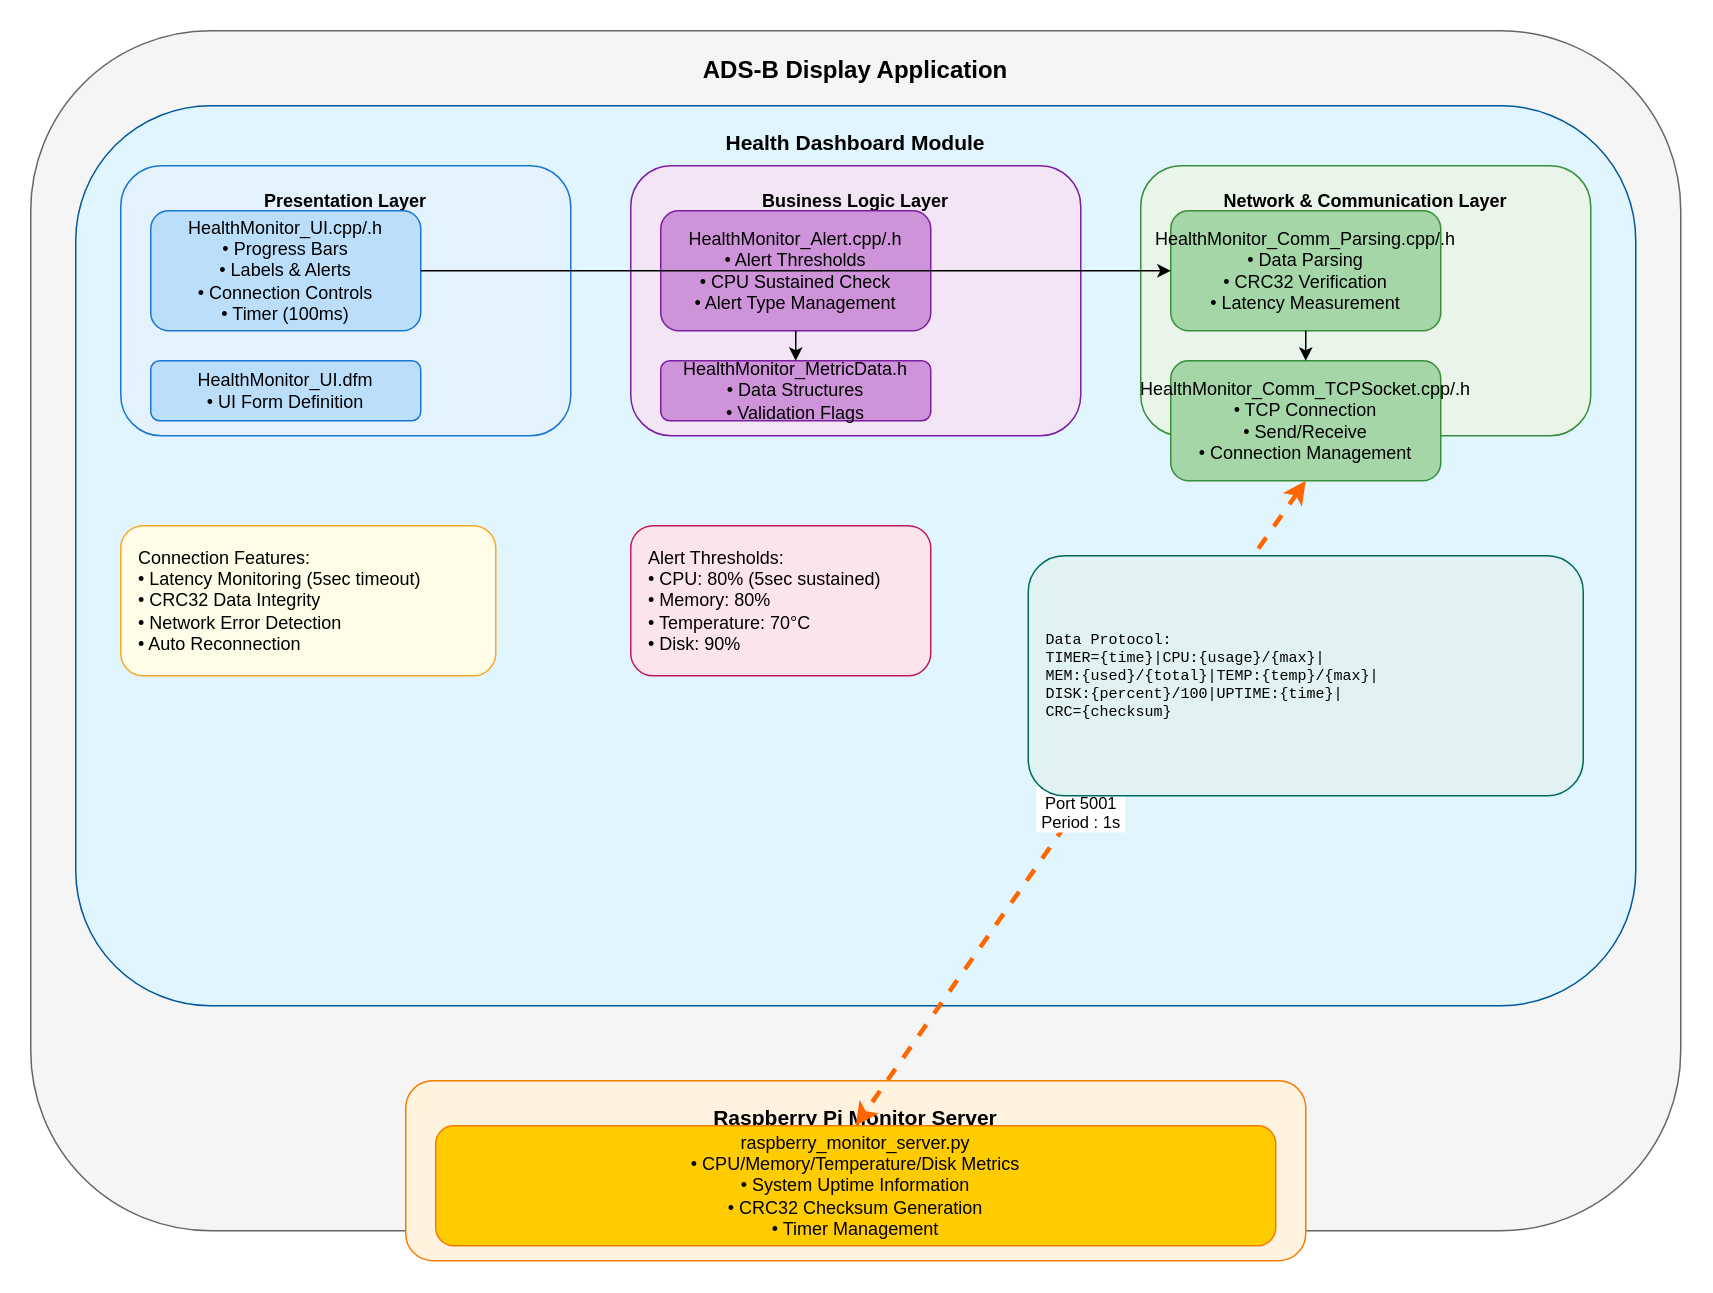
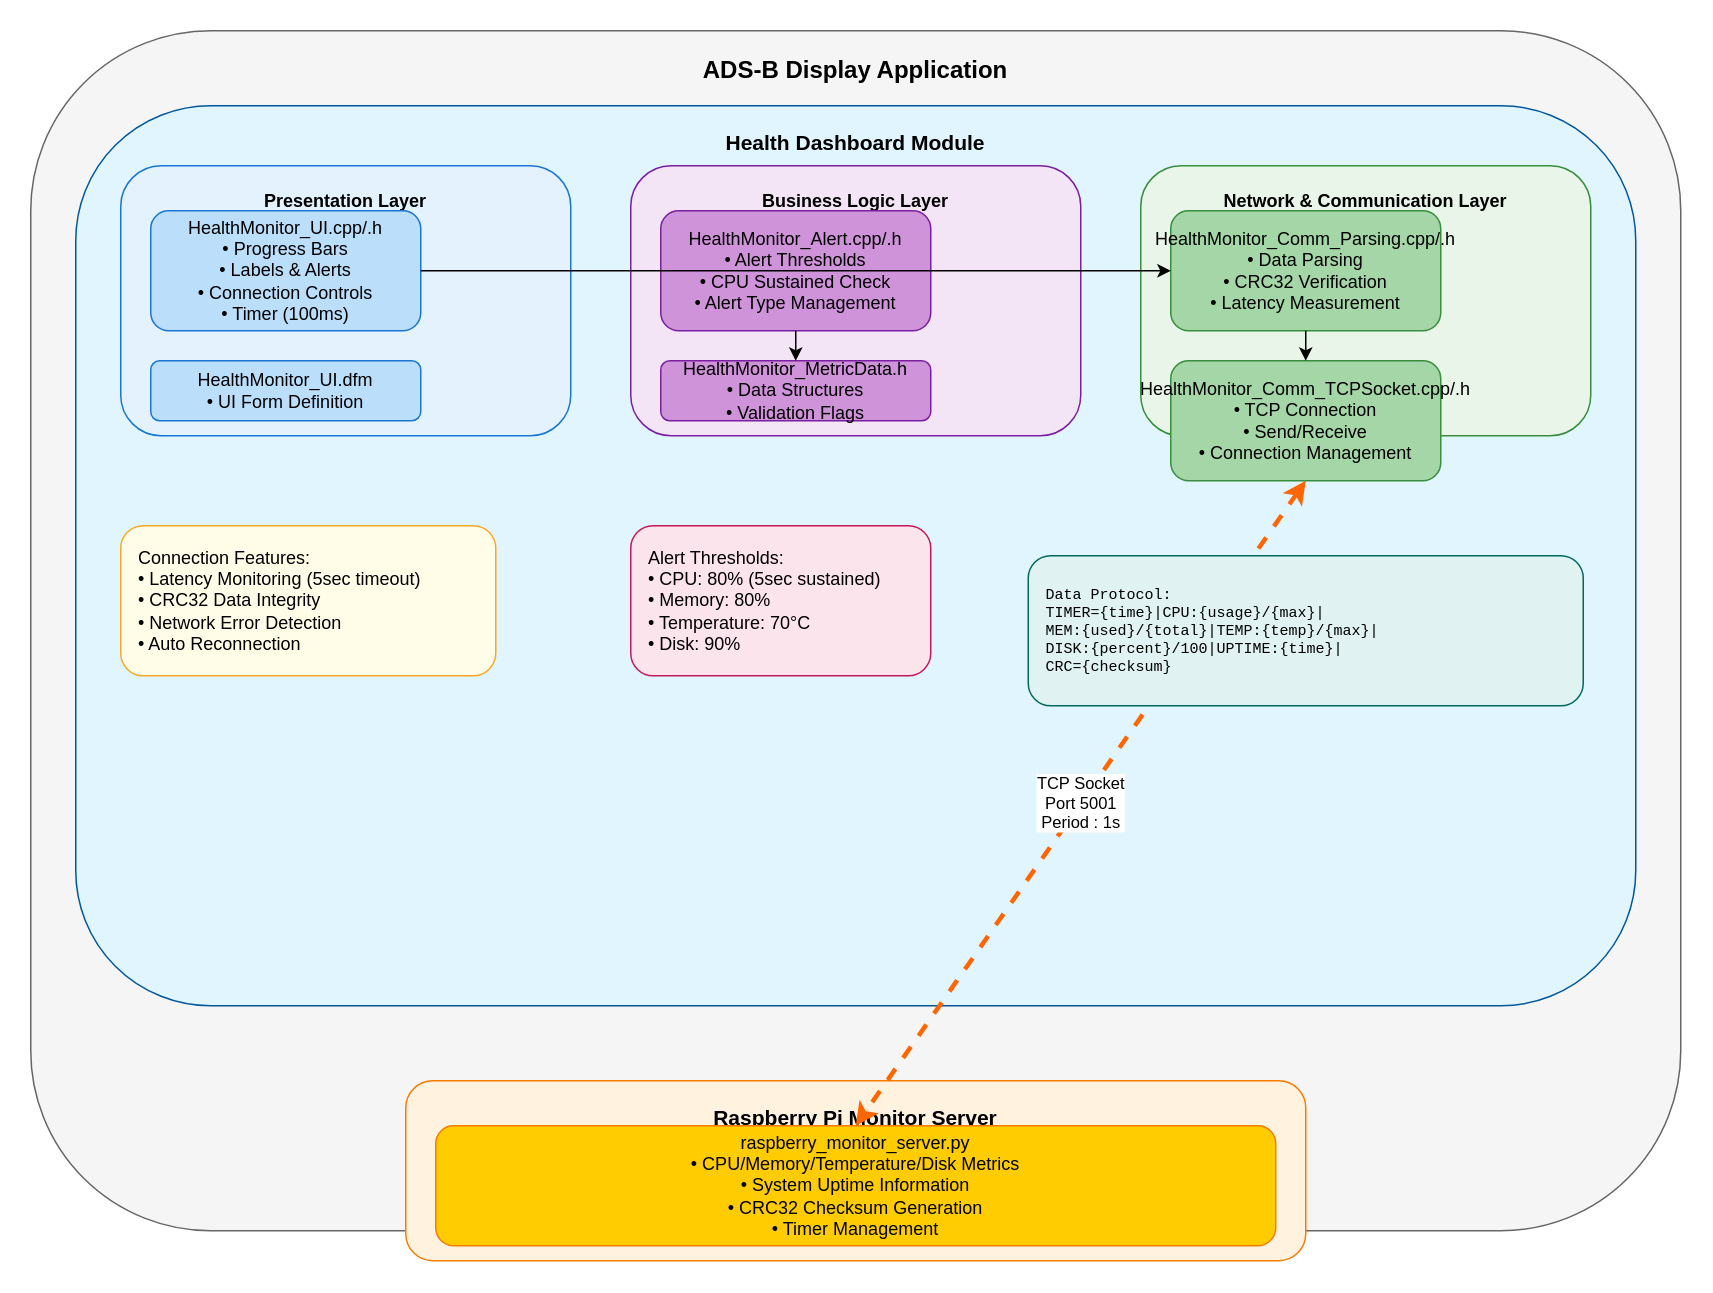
(1306, 676) -> (1306, 631)
